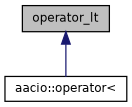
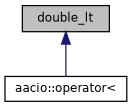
(66, 19) -> (66, 19)
